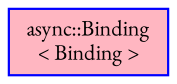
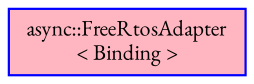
(89, 42) -> (127, 42)
